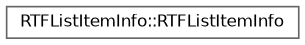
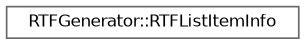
(153, 22) -> (153, 22)
